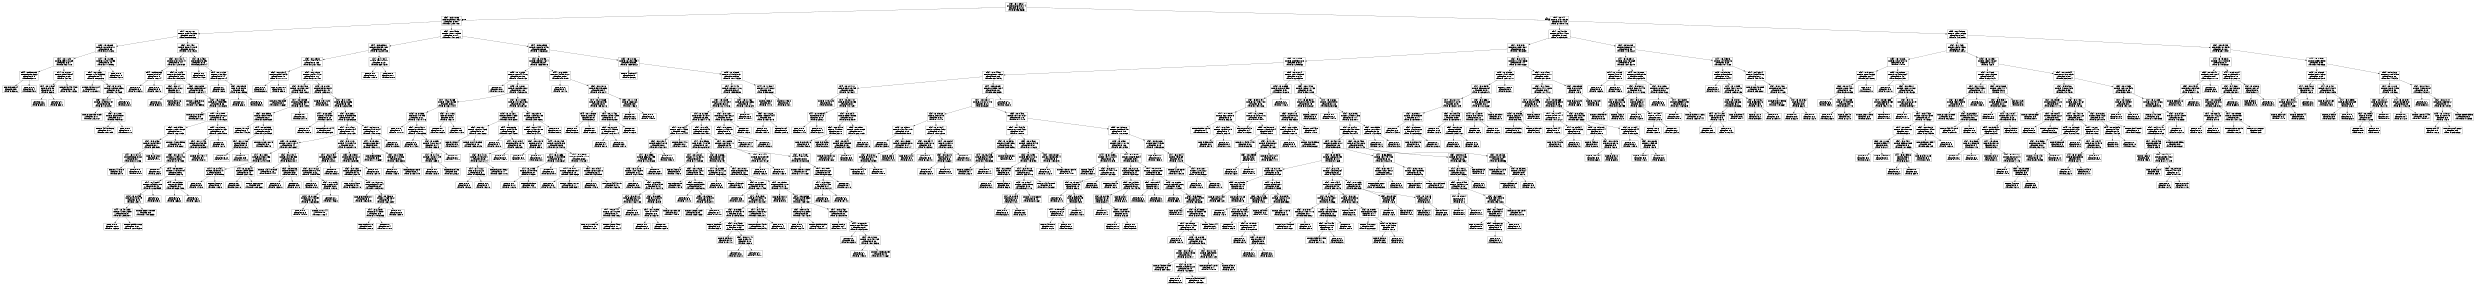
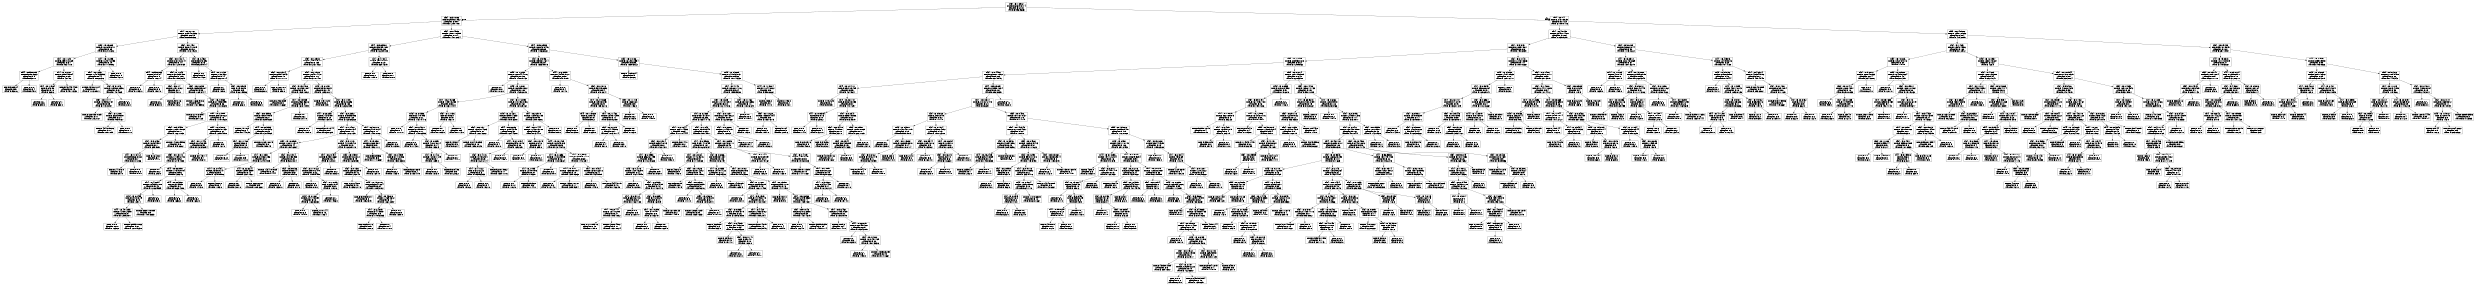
(1235, 124) -> (1224, 123)
(1707, 130) -> (1707, 130)
(320, 213) -> (320, 213)
